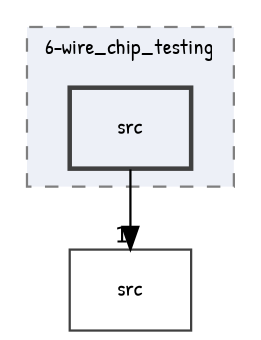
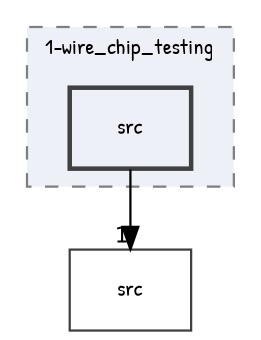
(130, 48) -> (130, 48)
